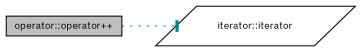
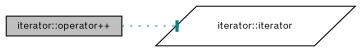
(64, 26) -> (64, 26)
